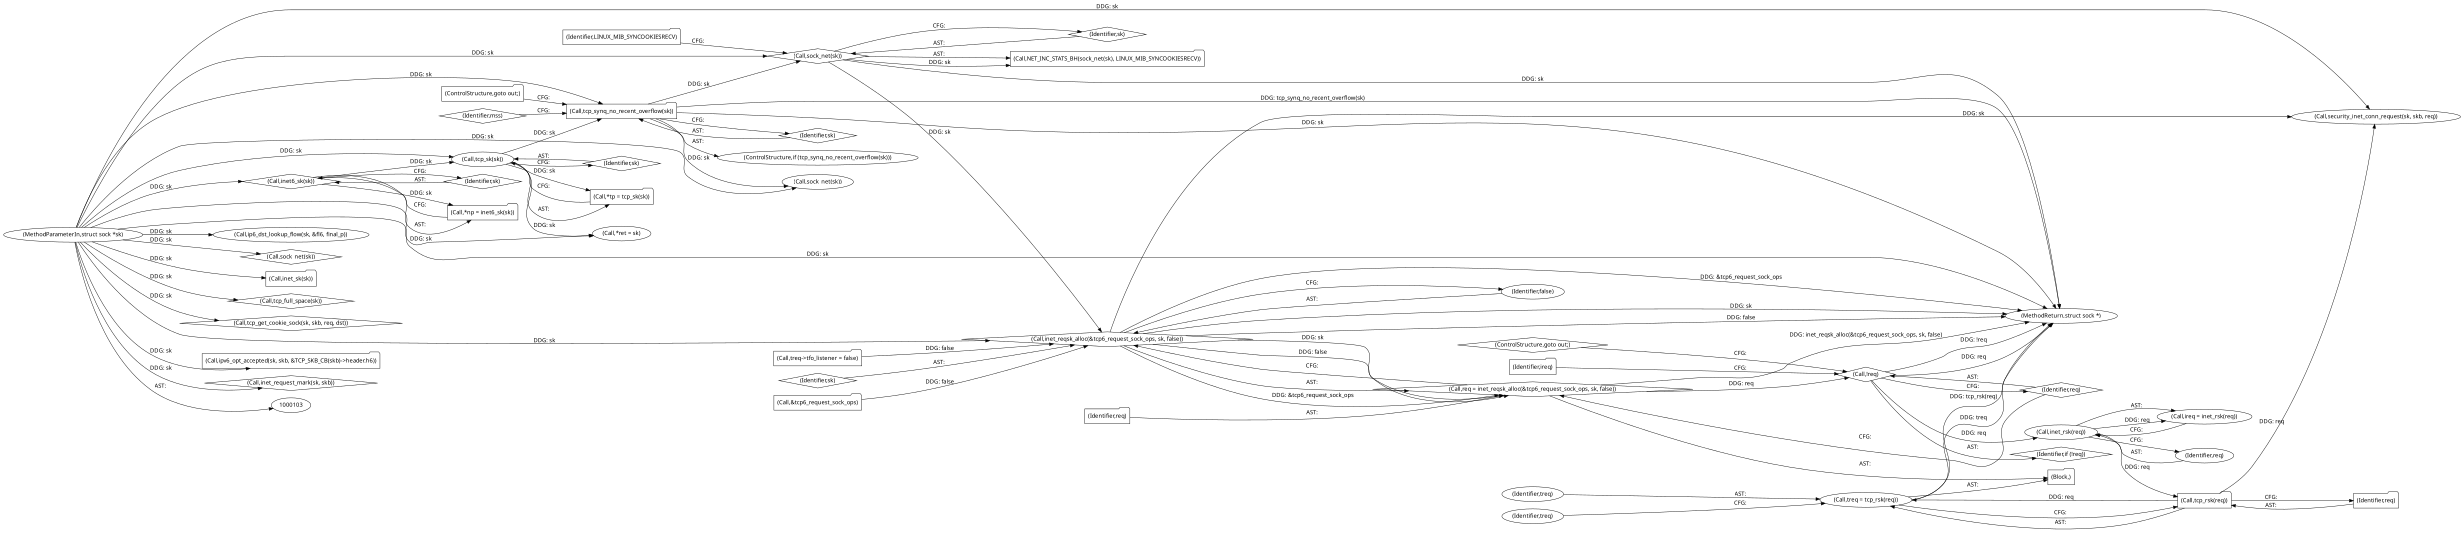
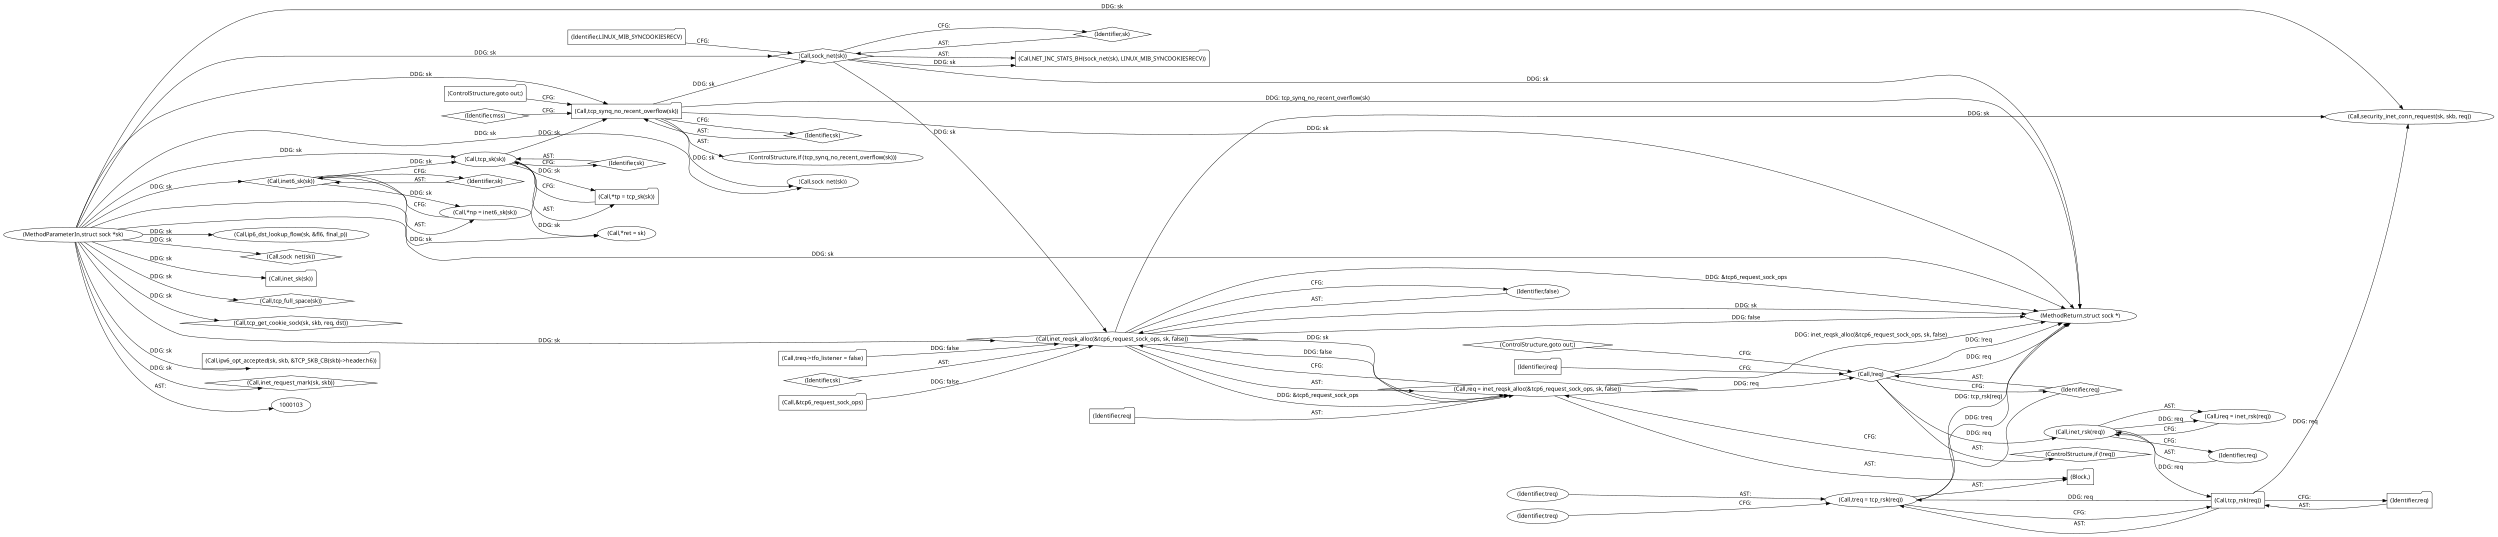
(483, 213) -> (485, 213)
(2061, 454) -> (2080, 454)
